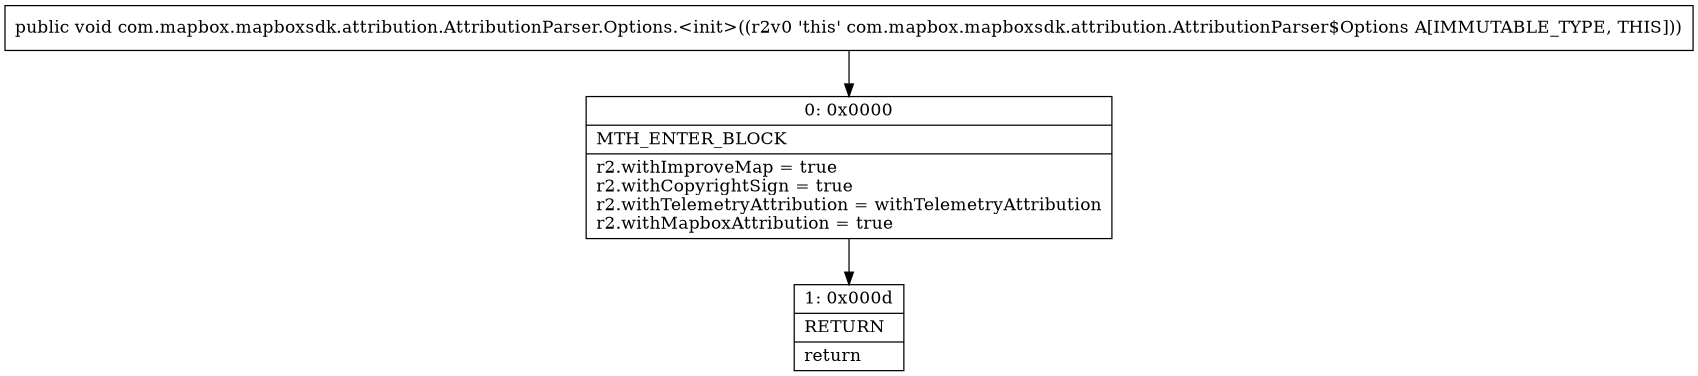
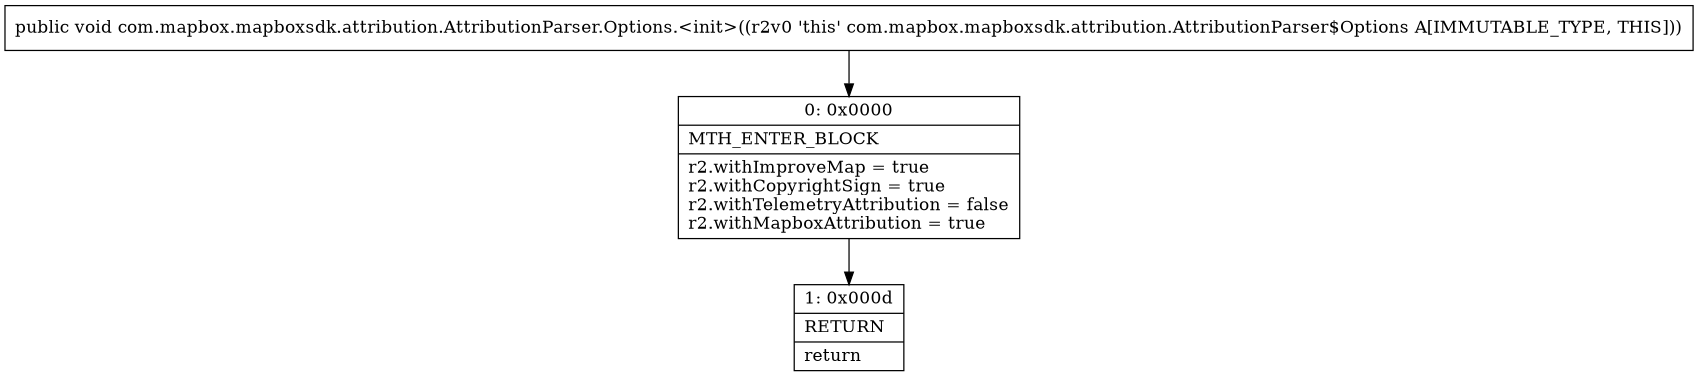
(849, 205) -> (849, 205)
